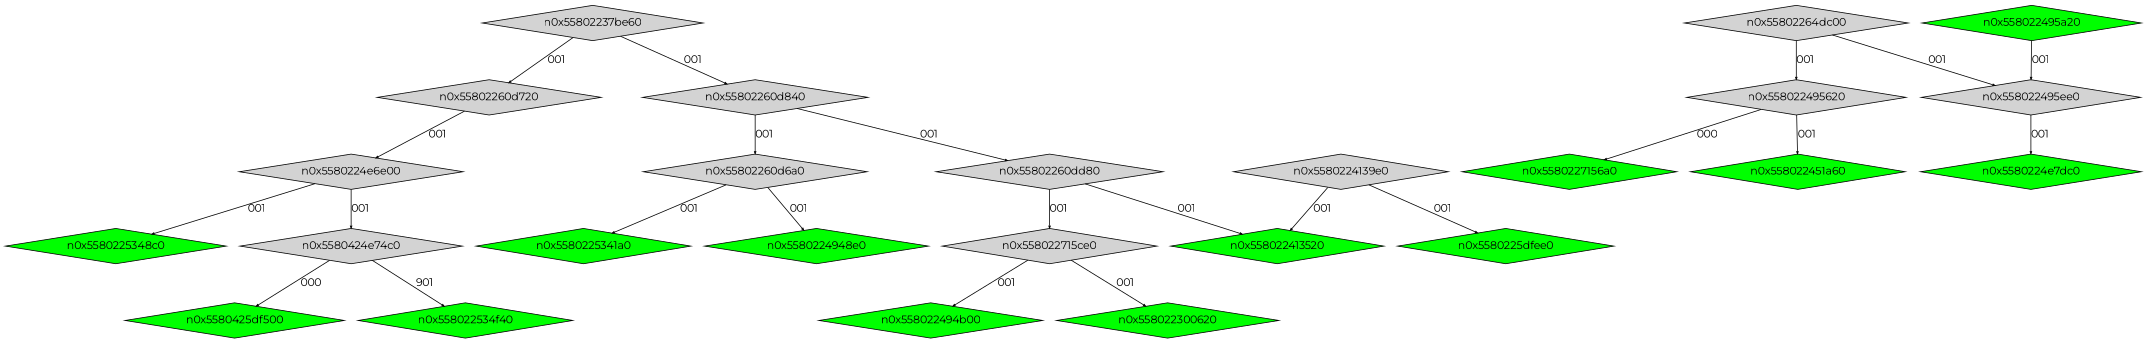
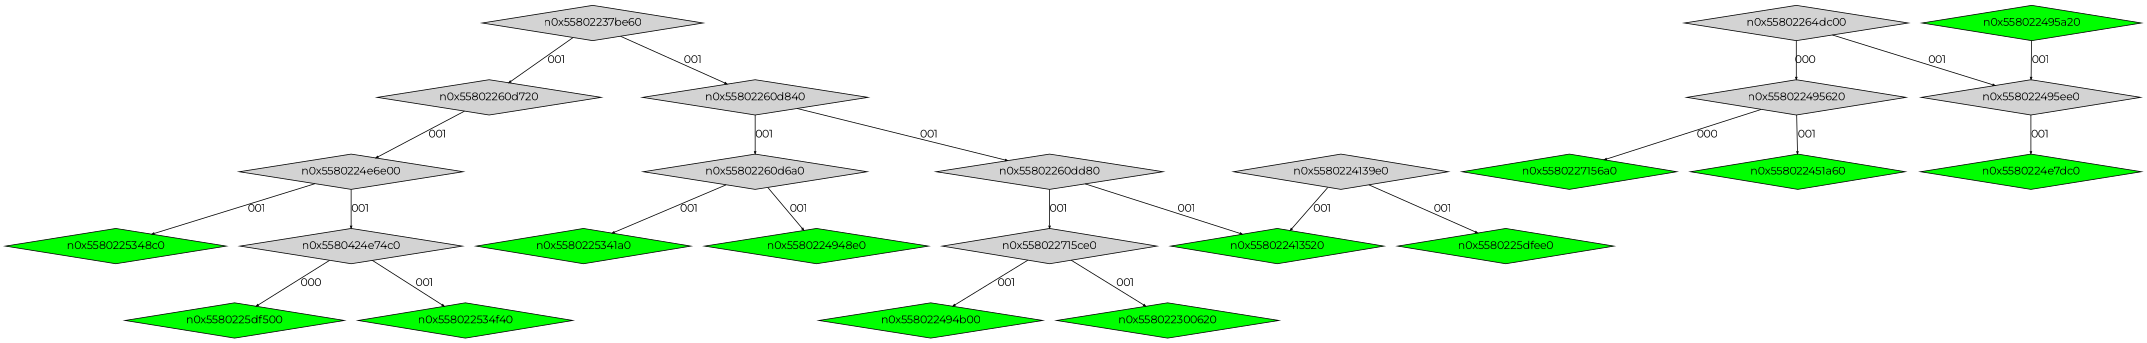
(1806, 60) -> (1806, 60)
(425, 283) -> (425, 283)
(235, 320) -> (235, 320)
